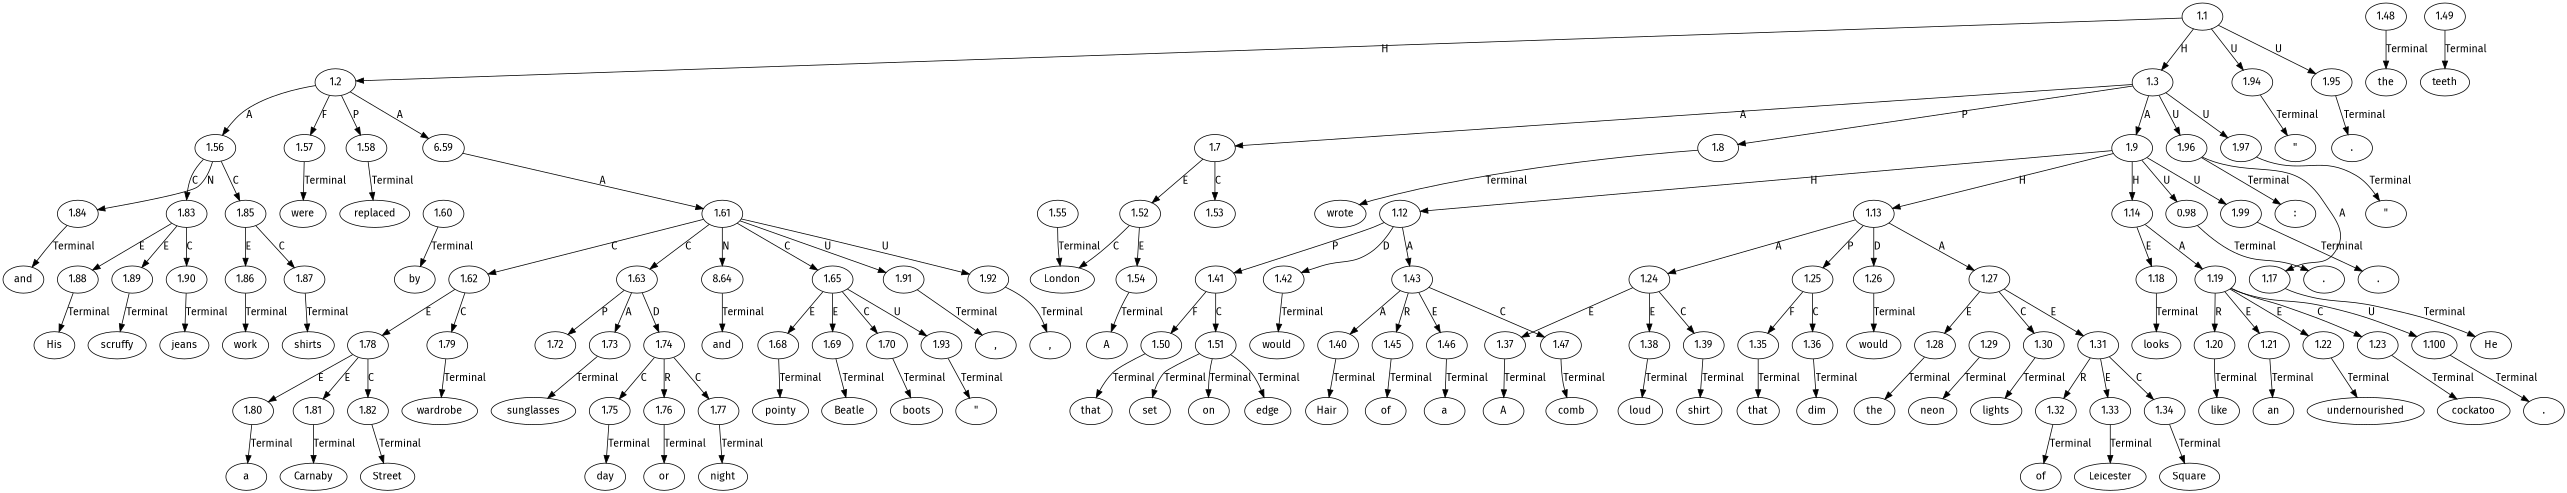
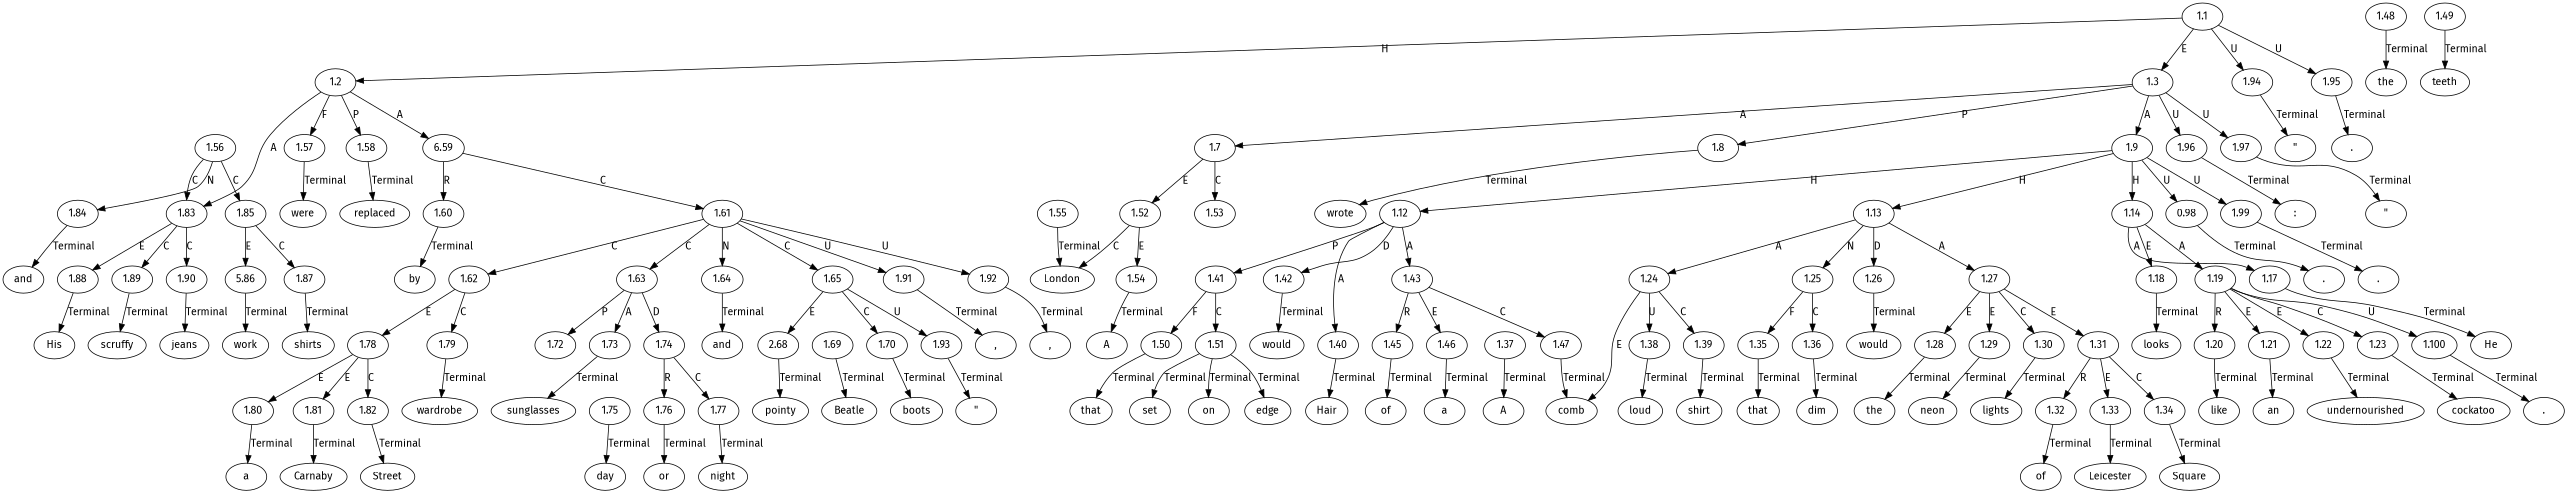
(2184, 49) -> (2184, 49)
(267, 99) -> (262, 147)
none -> (444, 177)
(603, 181) -> (603, 181)
(2314, 189) -> (2176, 263)
(166, 247) -> (166, 247)
(1851, 247) -> (1851, 247)
(246, 280) -> (246, 280)
(722, 280) -> (722, 280)
(833, 309) -> none
none -> (1989, 309)
(1378, 310) -> (1341, 256)
(1581, 311) -> (1613, 343)
(1652, 312) -> (1652, 312)
(778, 345) -> (778, 345)
(639, 375) -> none
